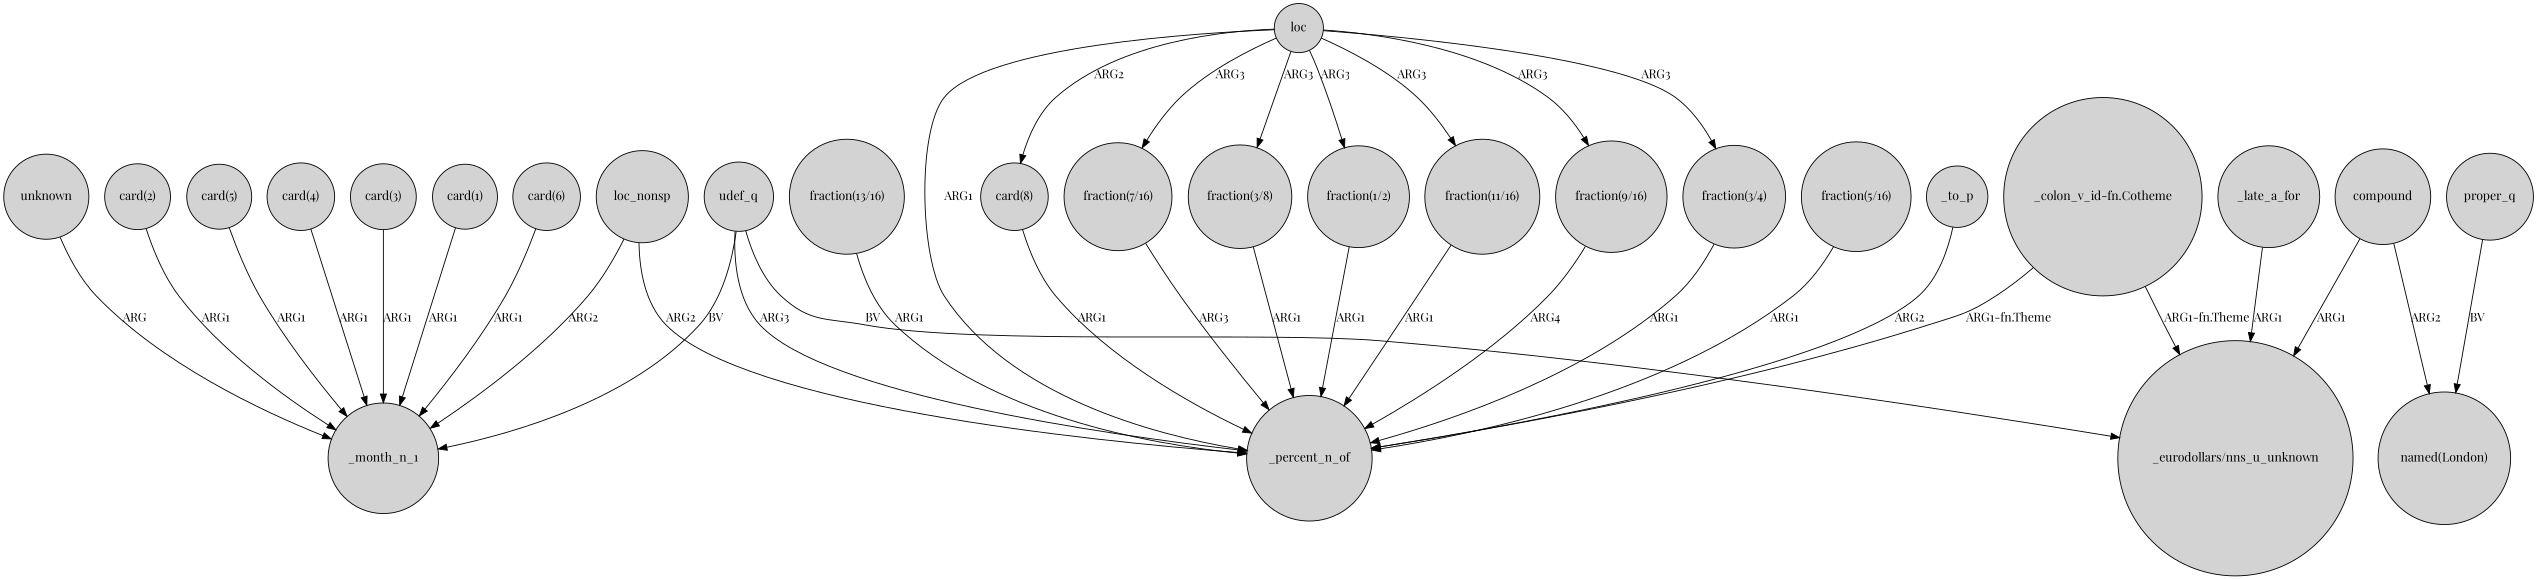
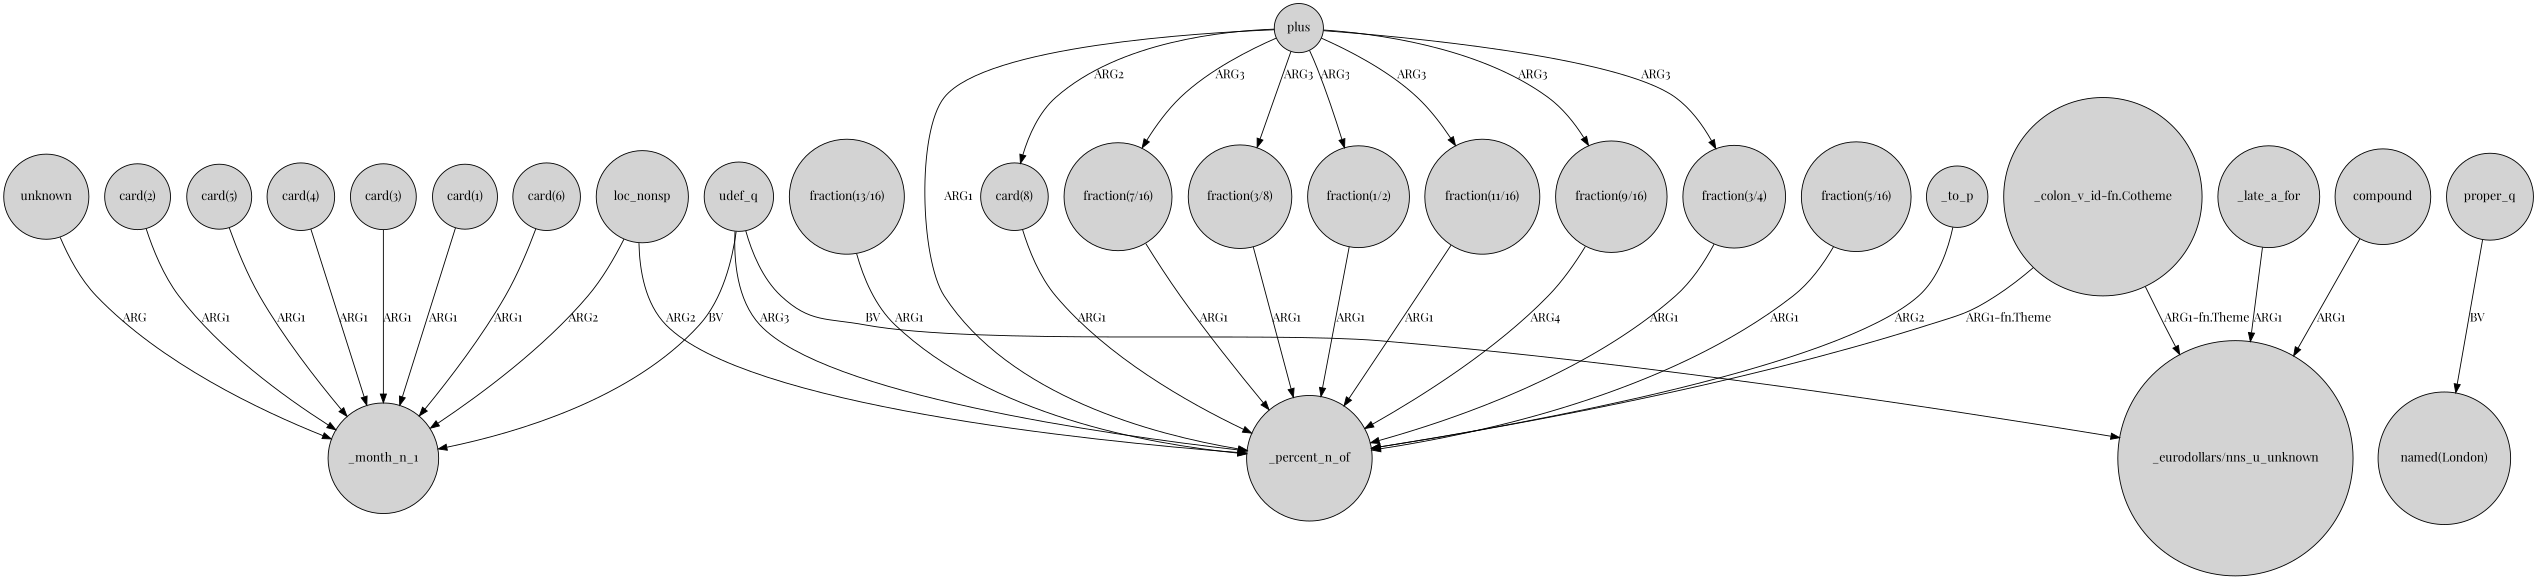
(1299, 28) -> (1299, 28)
(2411, 314) -> none
(1214, 318) -> (1214, 318)
